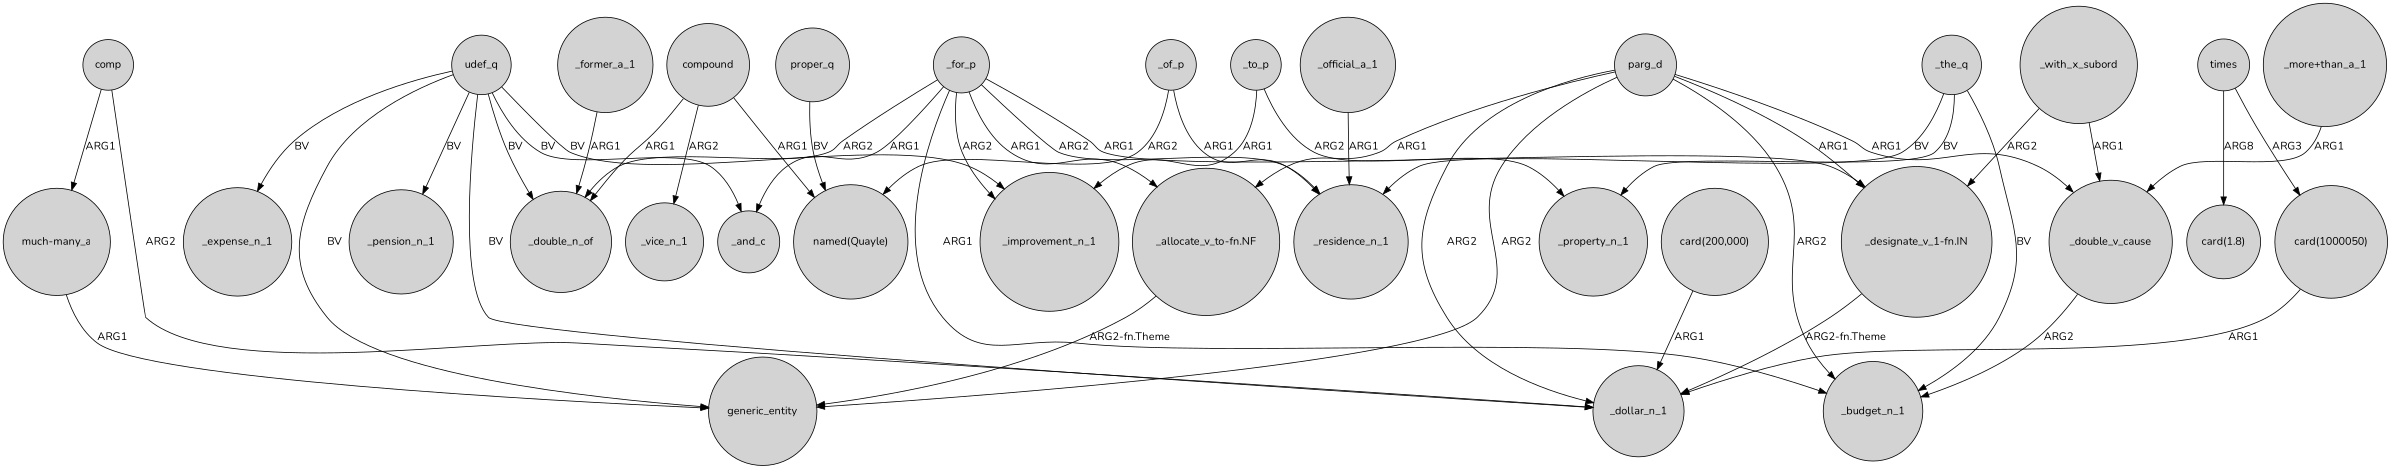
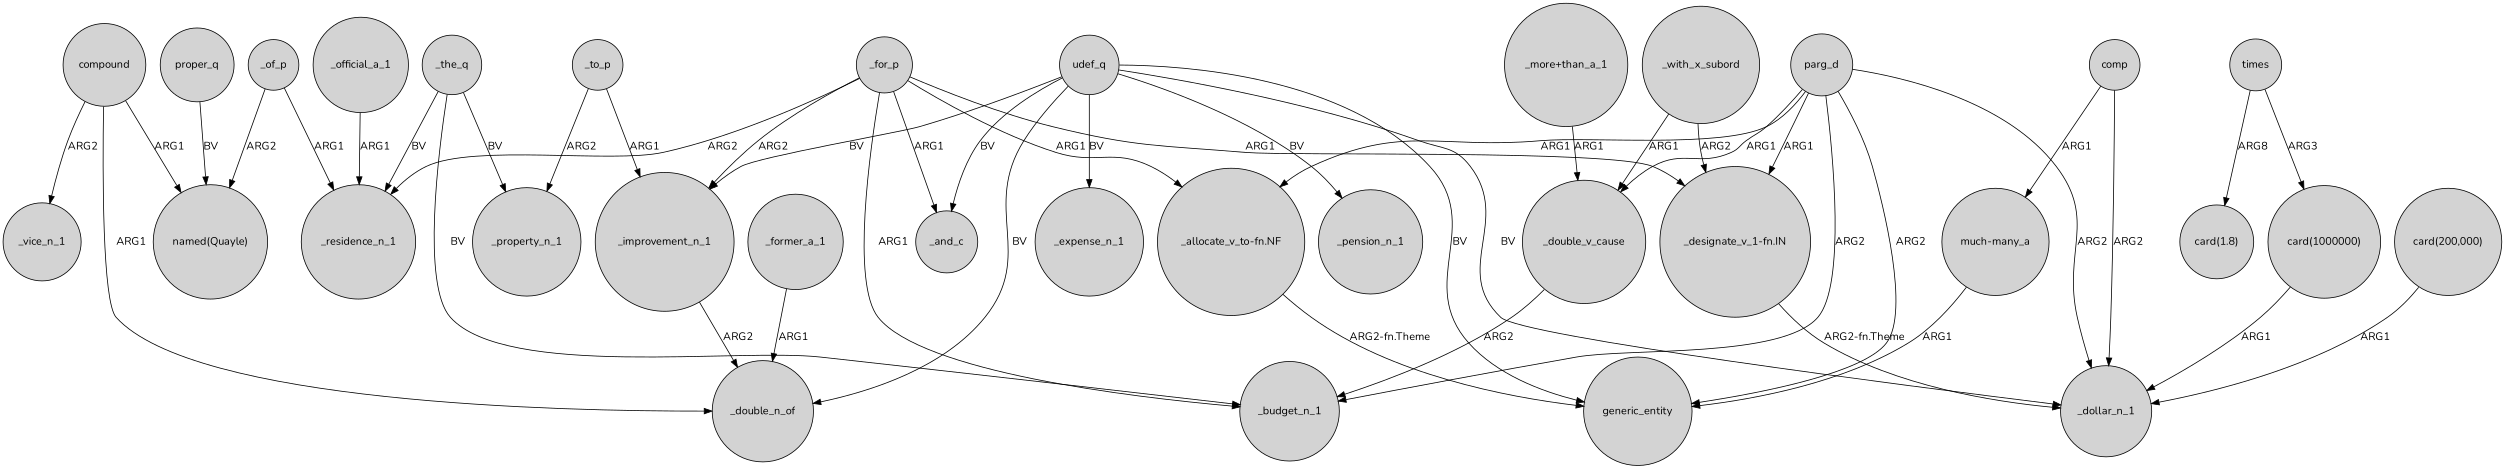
(722, 157) -> (716, 331)
(2331, 242) -> (2324, 242)
